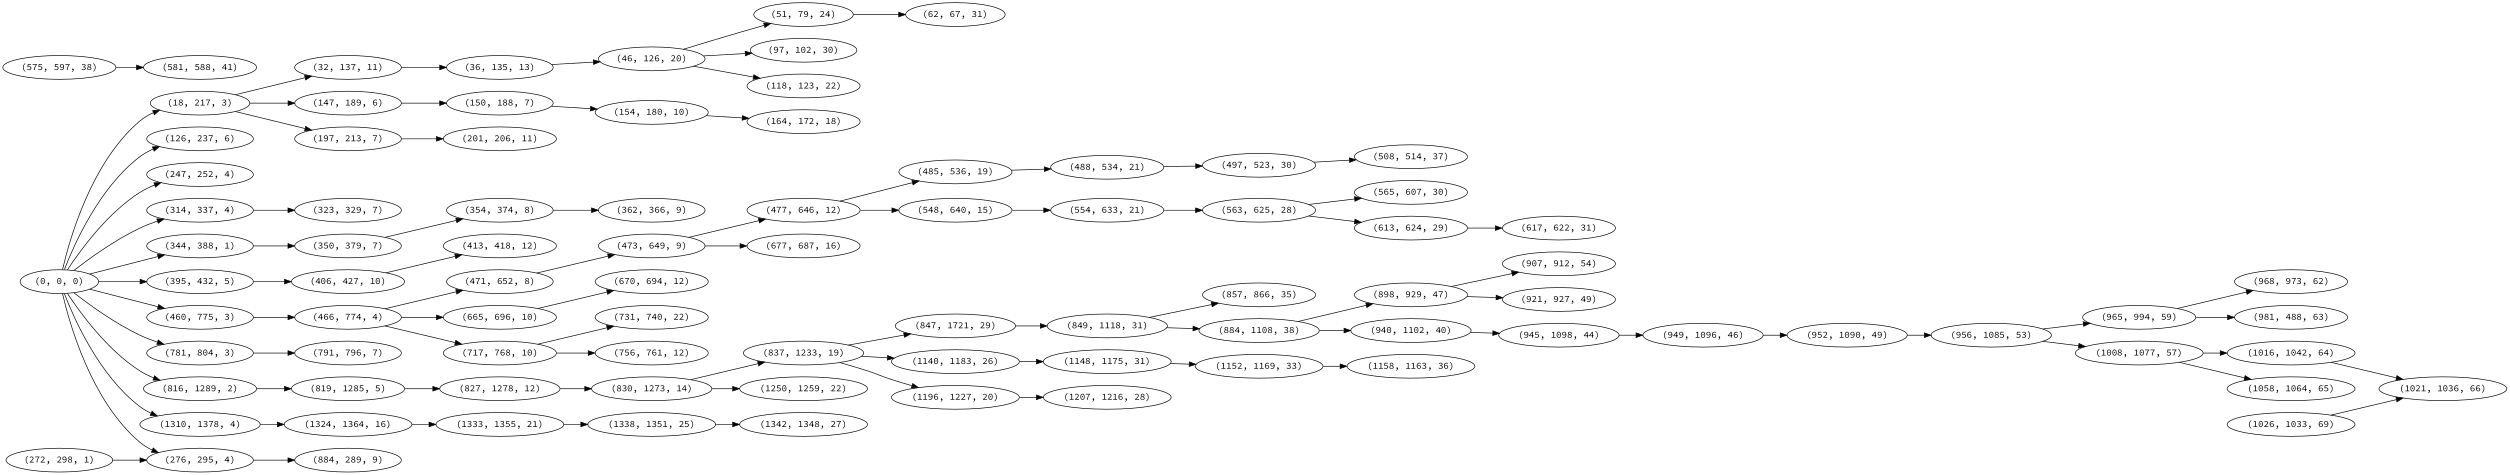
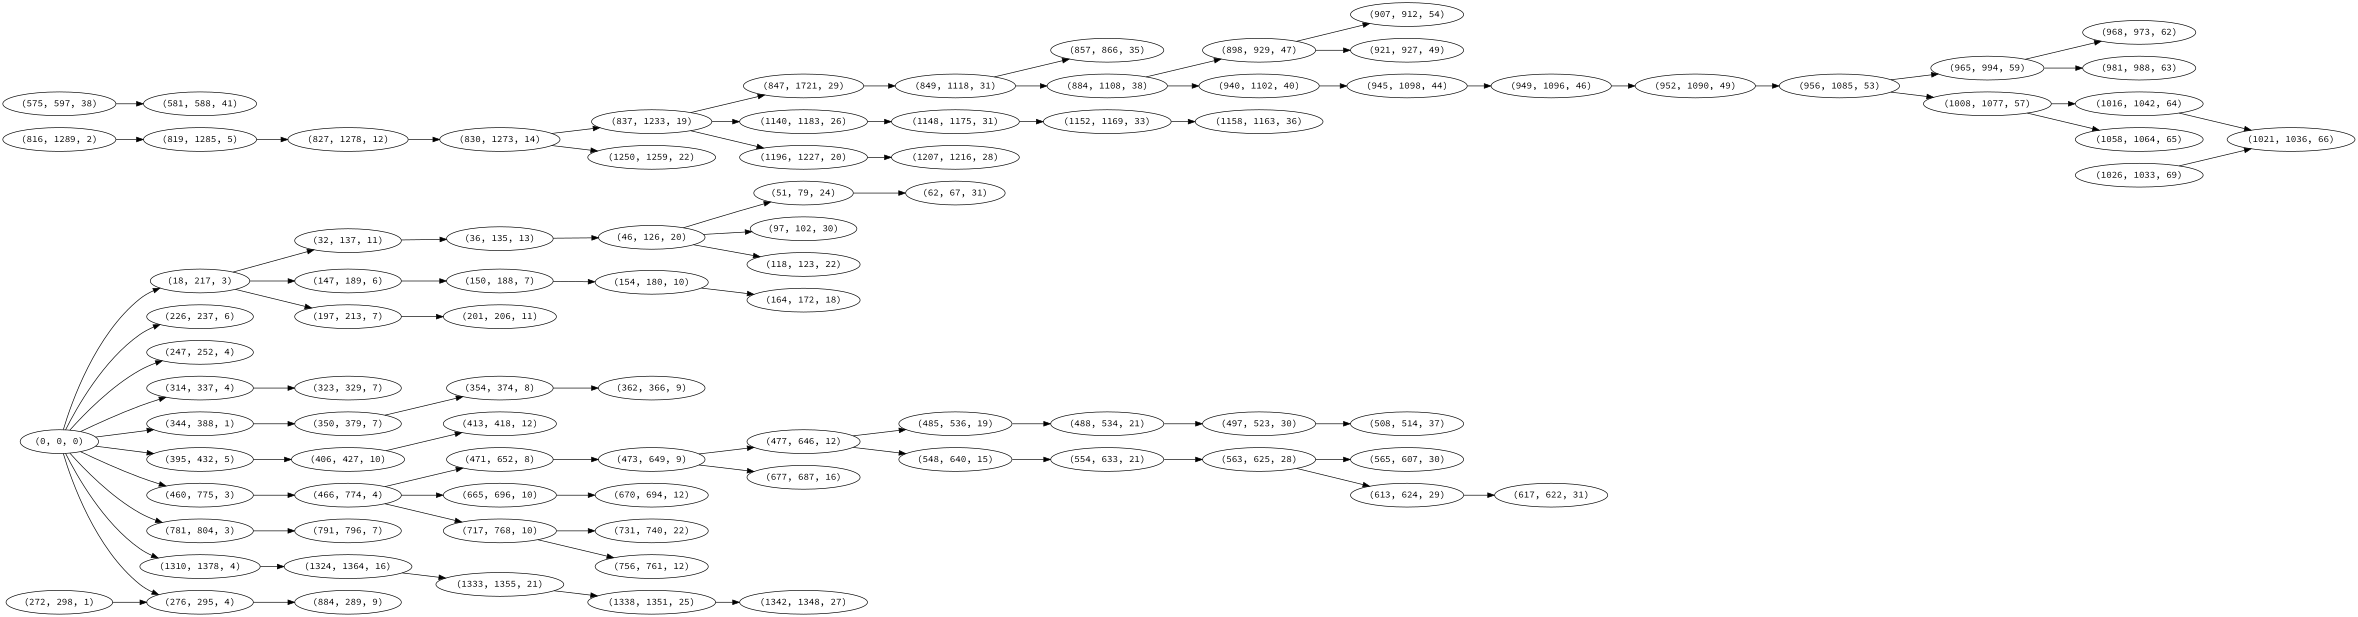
(200, 139) -> (200, 317)
(2291, 317) -> (2139, 68)
(105, 341) -> none
